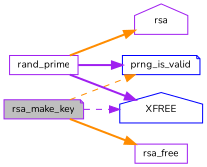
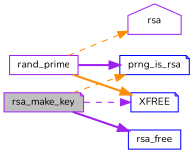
(97, 45) -> (93, 45)
(161, 65) -> (155, 65)
(94, 84) -> (90, 80)
(161, 109) -> (155, 102)
(98, 130) -> (96, 120)
(161, 154) -> (155, 140)
